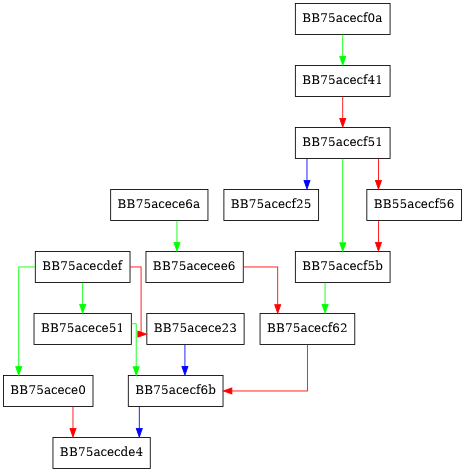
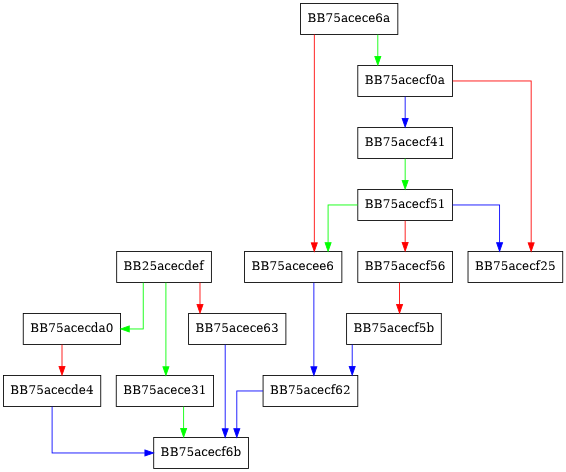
(343, 46) -> (405, 108)
none -> (378, 46)
(343, 108) -> (405, 170)
none -> (531, 123)
(343, 201) -> (328, 209)
(414, 205) -> (405, 267)
(177, 232) -> (314, 139)
(83, 267) -> (164, 267)
(278, 269) -> (314, 325)
(325, 294) -> (352, 356)
(83, 329) -> (165, 391)
(195, 329) -> (237, 329)
(48, 391) -> (72, 329)
(293, 391) -> (237, 397)
(139, 418) -> (75, 453)
